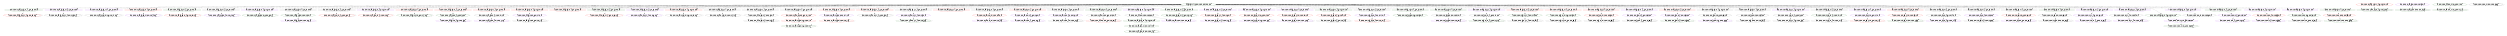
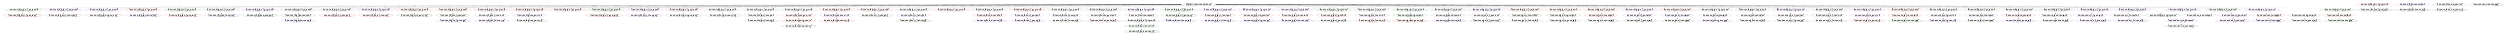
(2300, 10) -> none
none -> (1410, 21)
